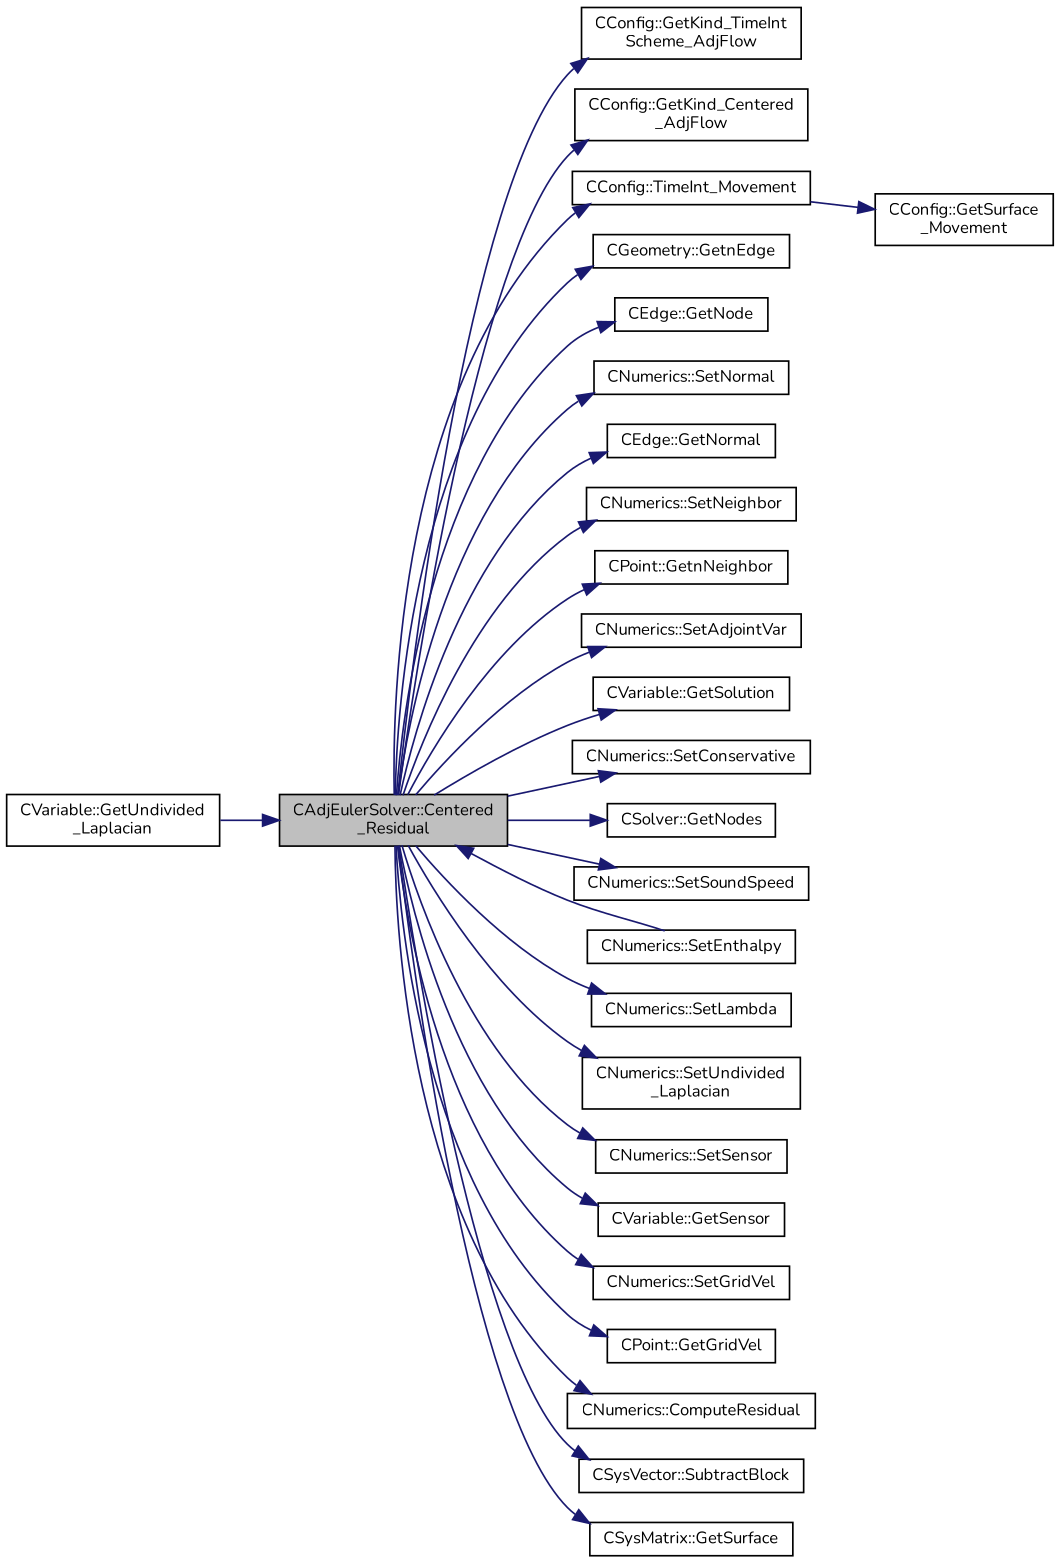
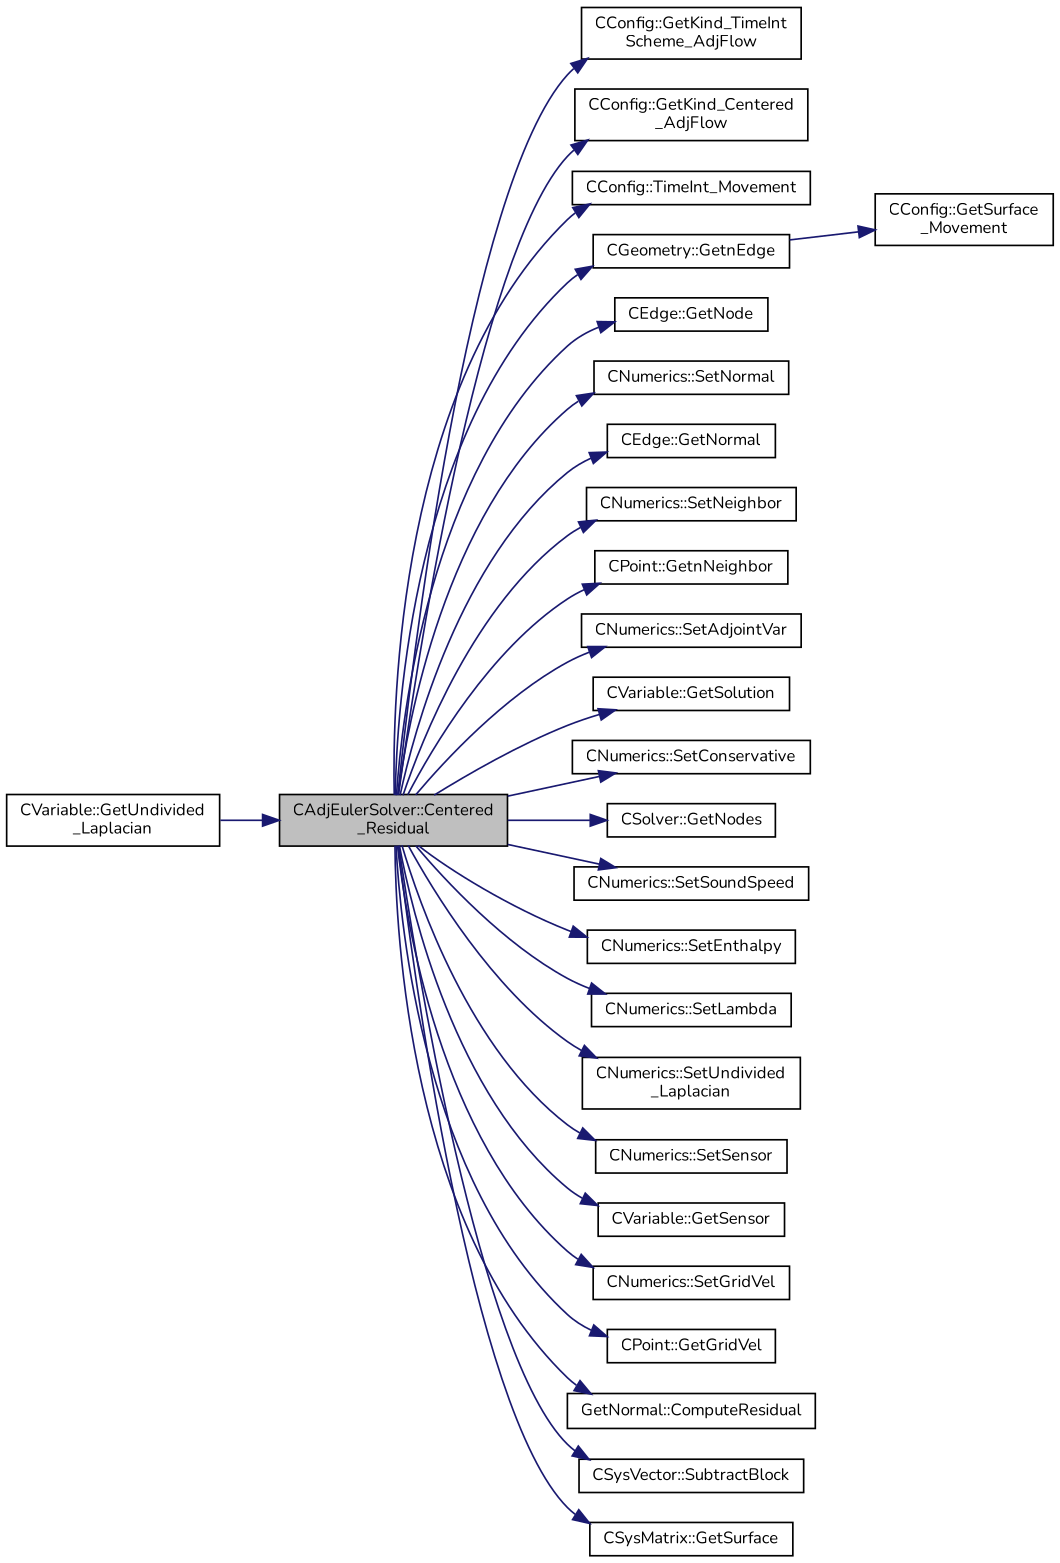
(834, 205) -> (824, 236)
(565, 899) -> (492, 893)
(691, 1411) -> (691, 1411)
